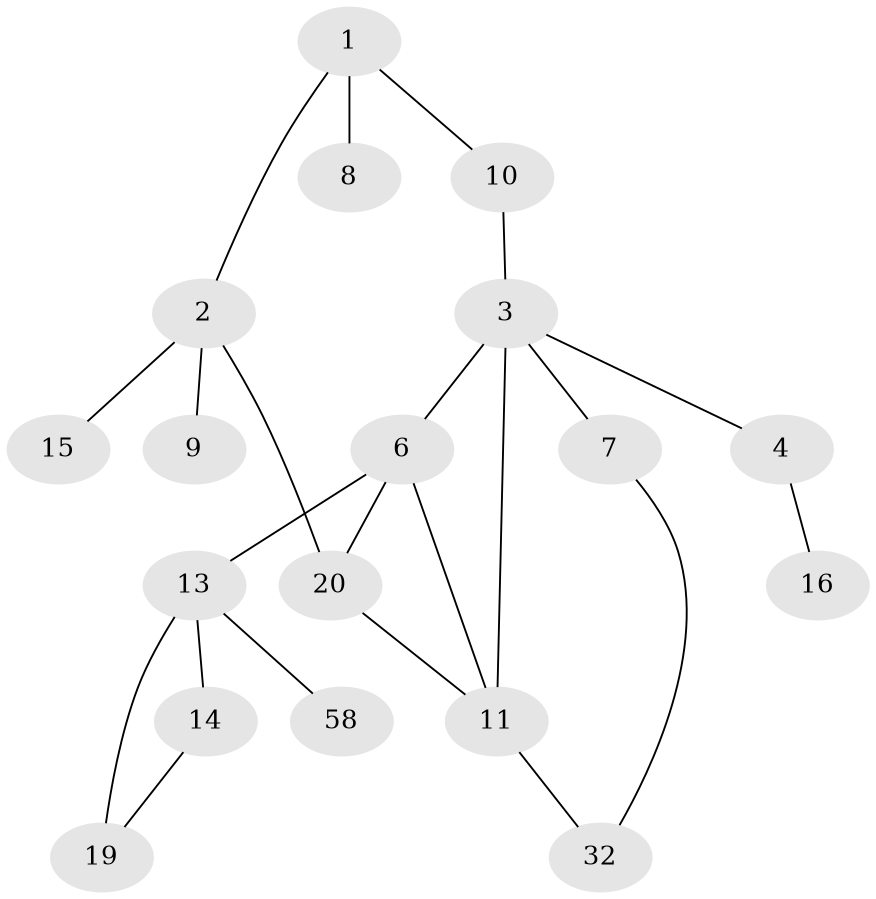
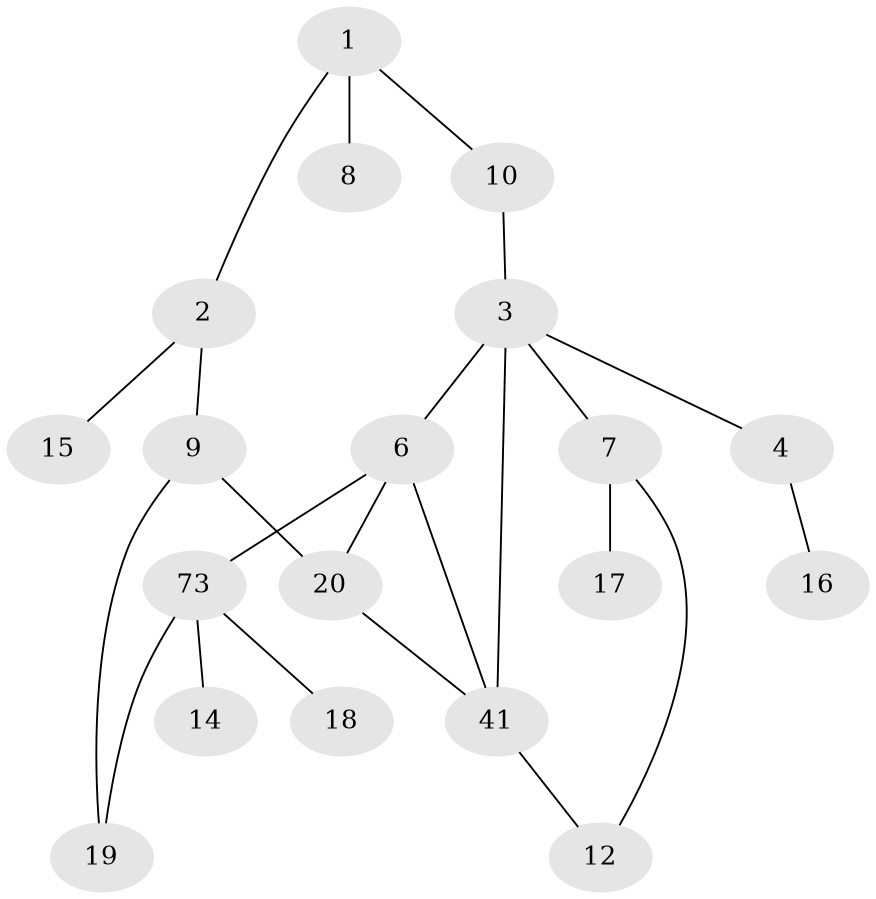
(277, 446) -> (262, 517)
(195, 586) -> (195, 586)
none -> (610, 586)
(342, 722) -> (342, 722)
(497, 722) -> (497, 722)
(154, 790) -> (104, 644)
(601, 858) -> (601, 858)
